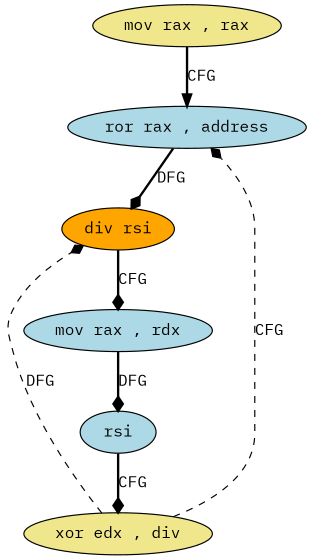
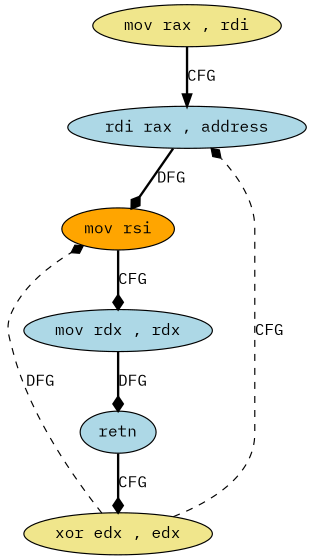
(187, 26) -> (187, 26)
(187, 127) -> (187, 127)
(118, 229) -> (118, 229)
(118, 331) -> (118, 331)
(118, 432) -> (118, 432)
(118, 534) -> (118, 534)
